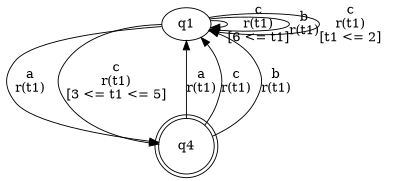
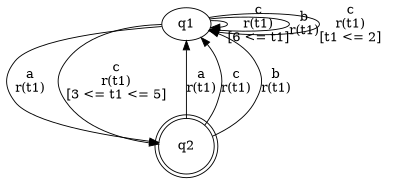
(186, 146) -> (186, 146)
